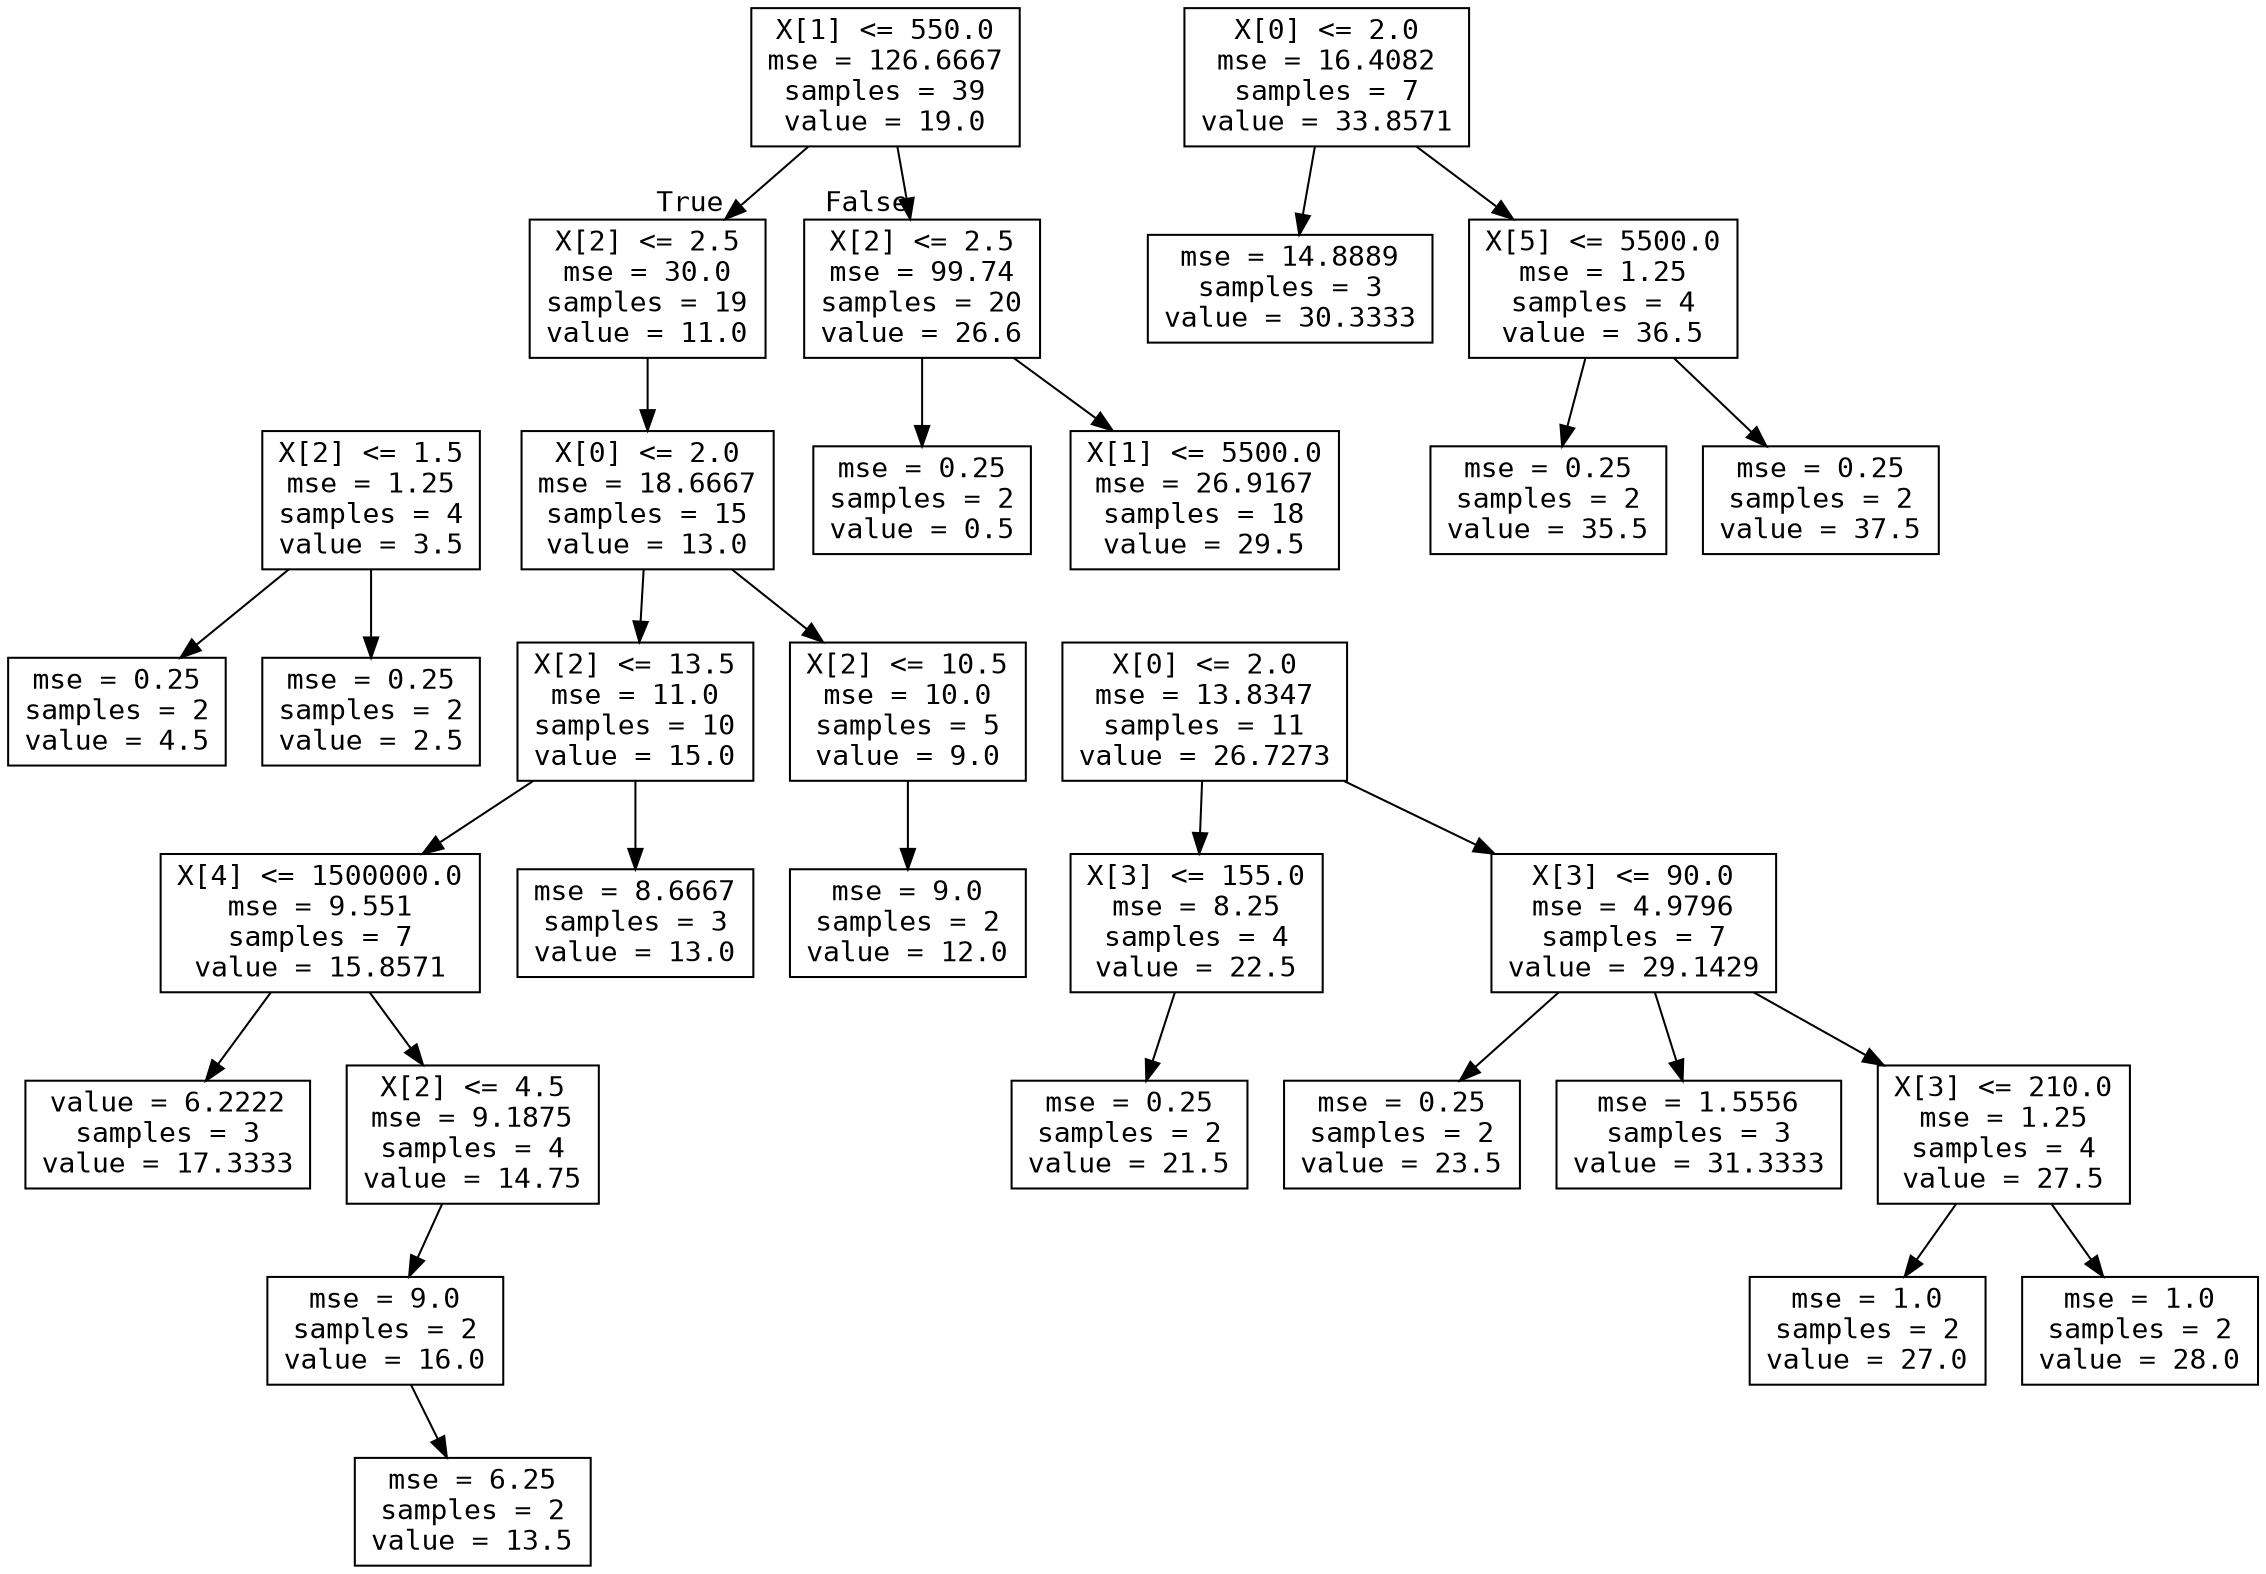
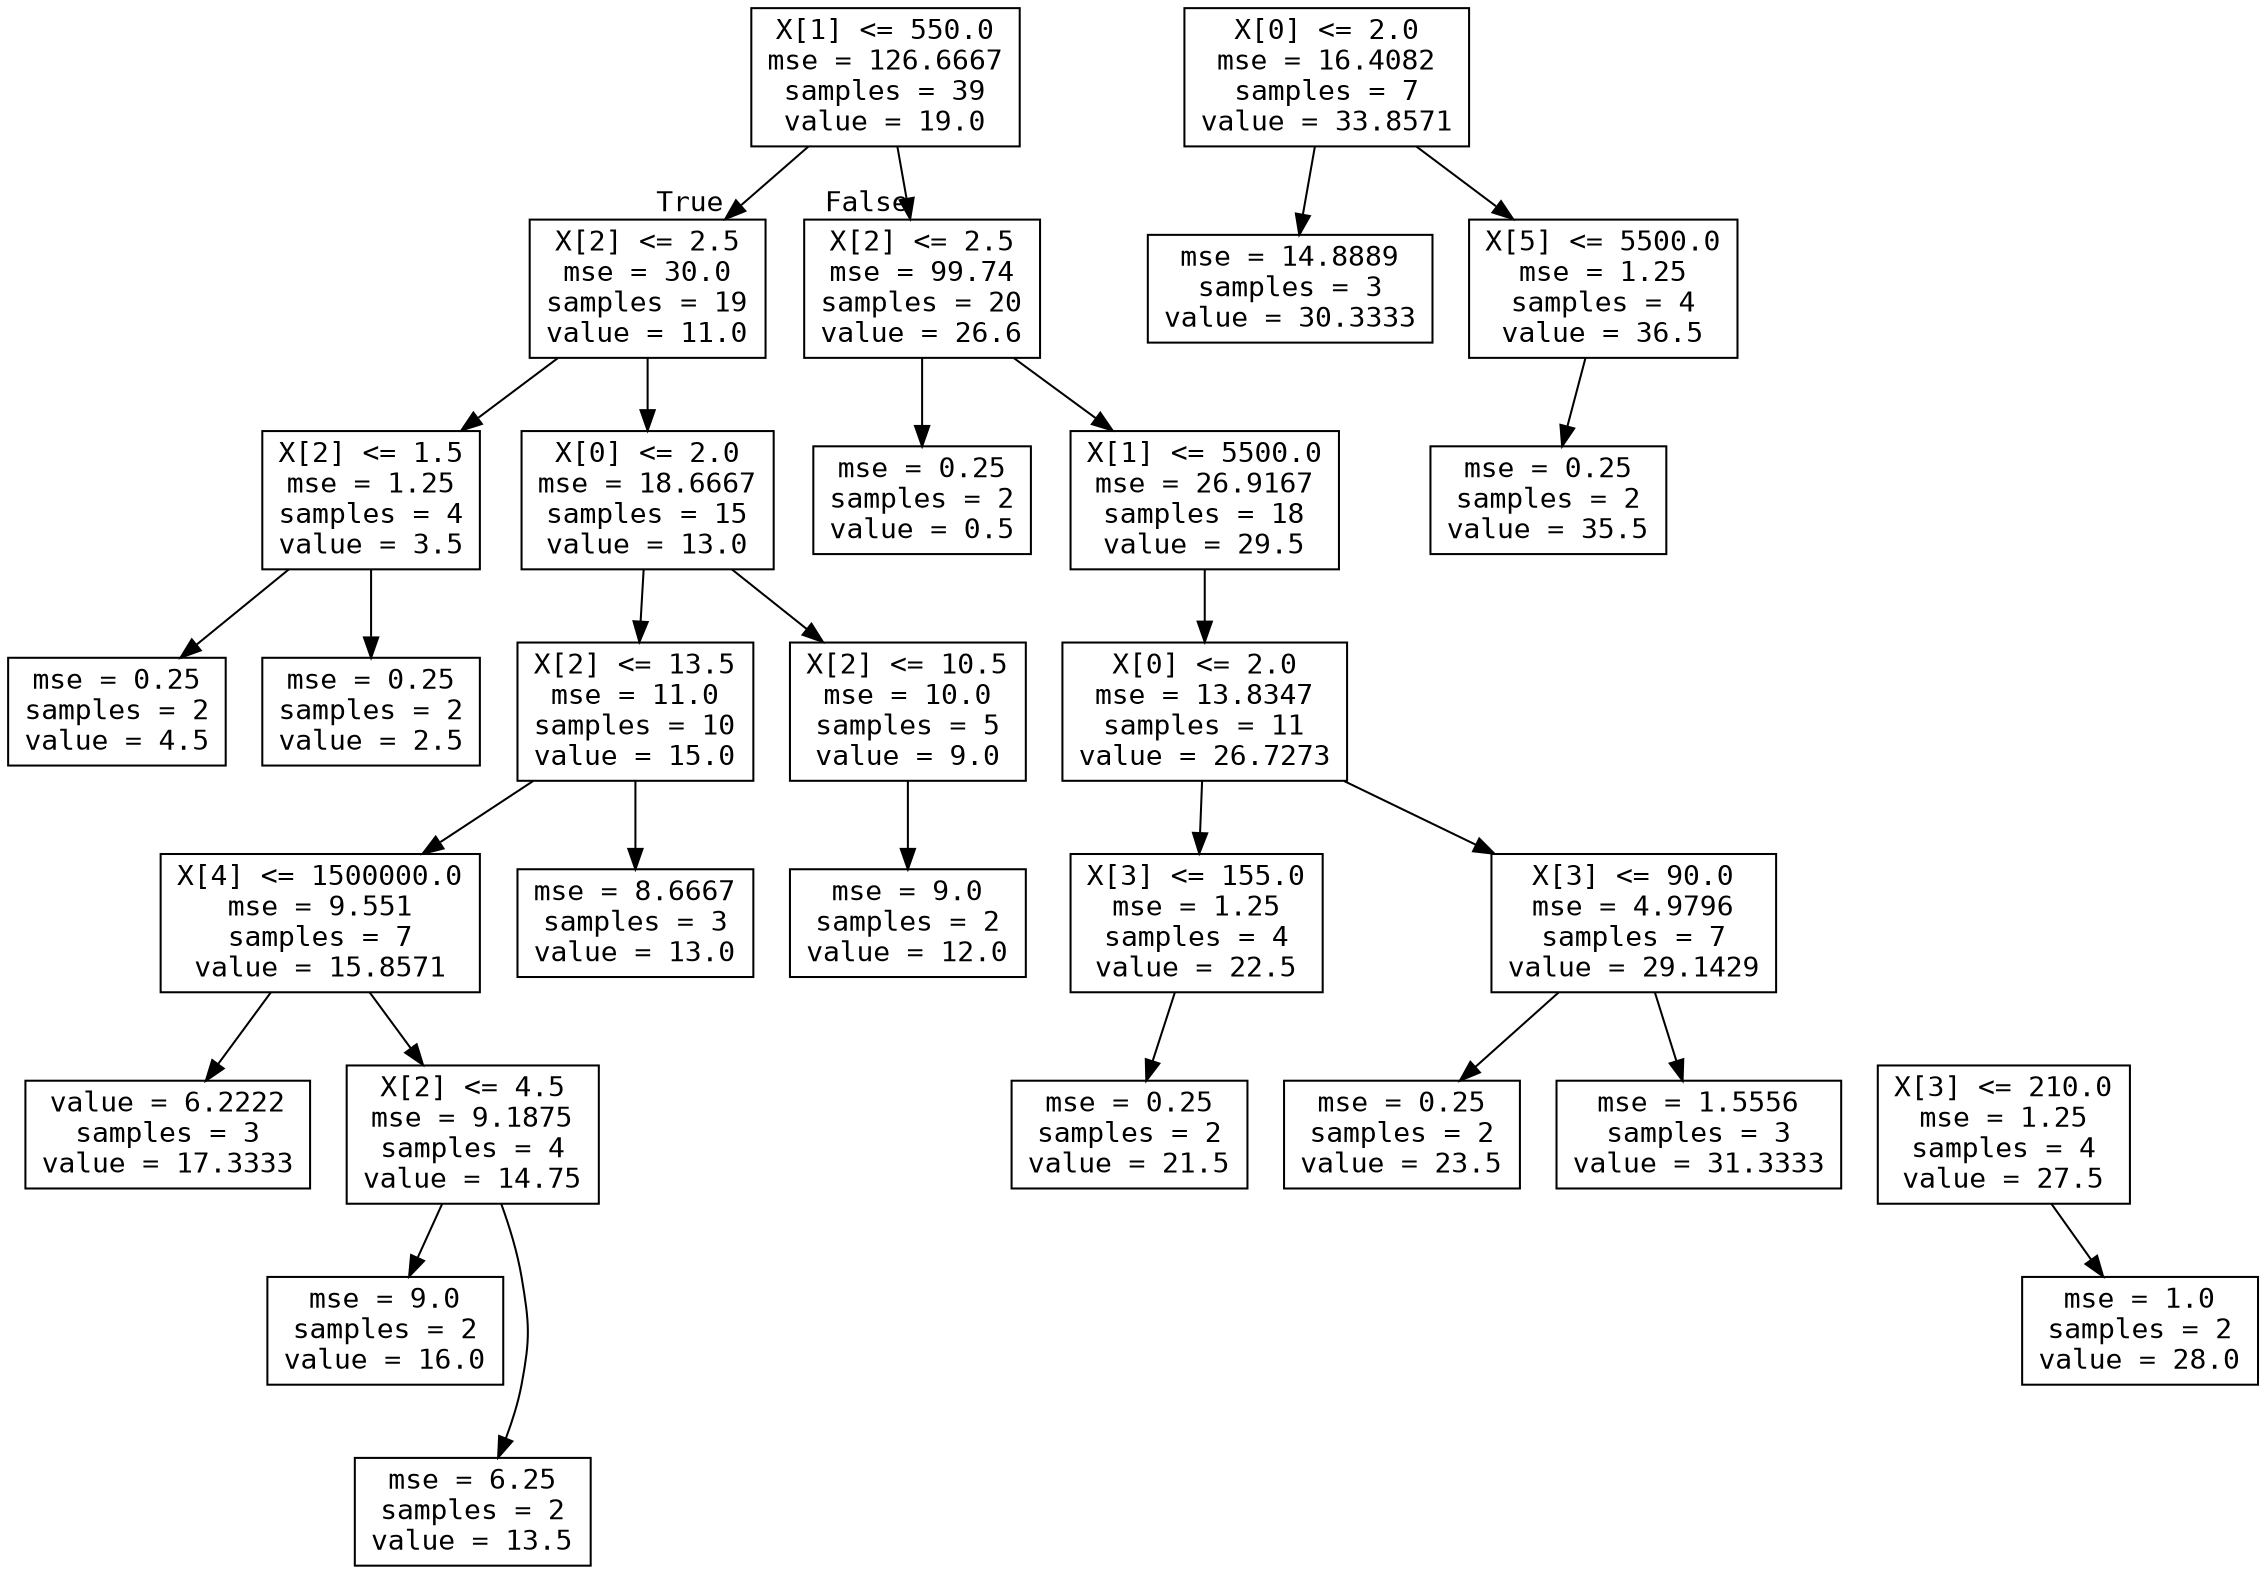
none -> (518, 388)
(1821, 500) -> none
none -> (1205, 595)
(1197, 923) -> (1197, 923)
(1810, 1024) -> none
(1868, 1331) -> none
(424, 1412) -> (527, 1321)
